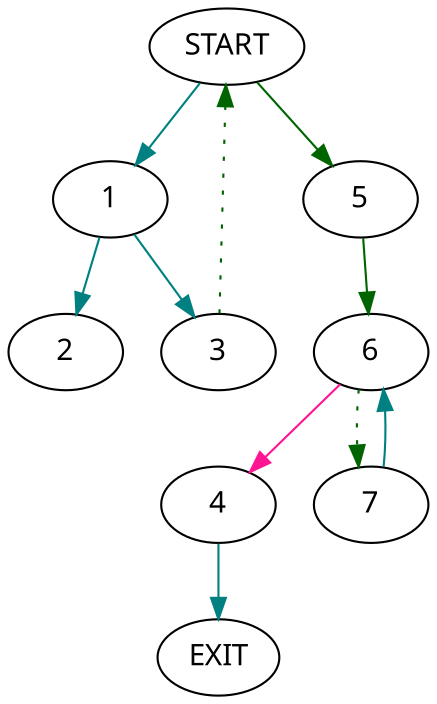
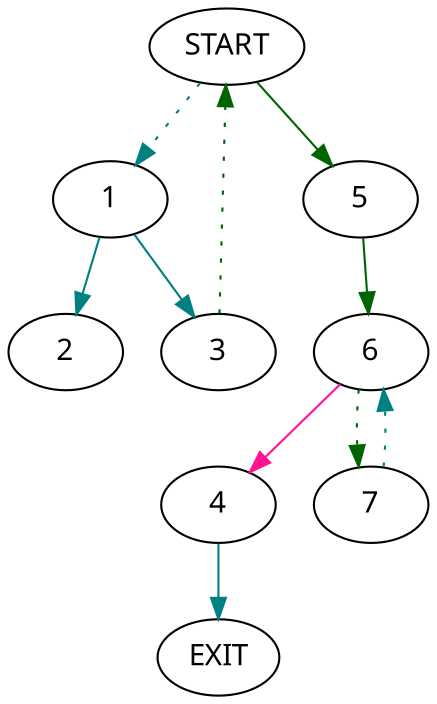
(174, 116) -> (174, 116)
(385, 439) -> (385, 439)
